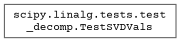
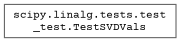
(90, 21) -> (90, 21)
